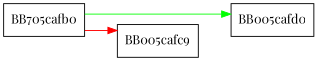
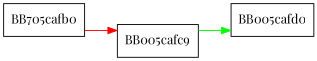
(153, 14) -> (210, 30)
